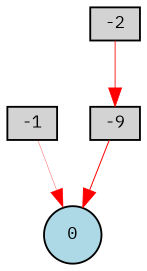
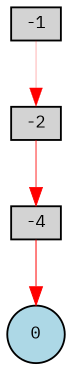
(115, 123) -> (36, 223)
(47, 165) -> (36, 64)
